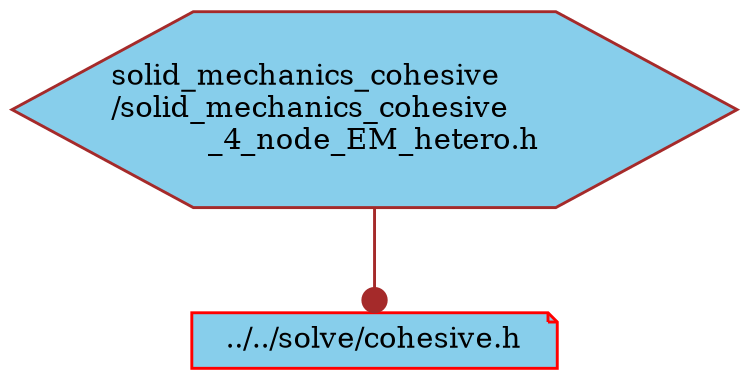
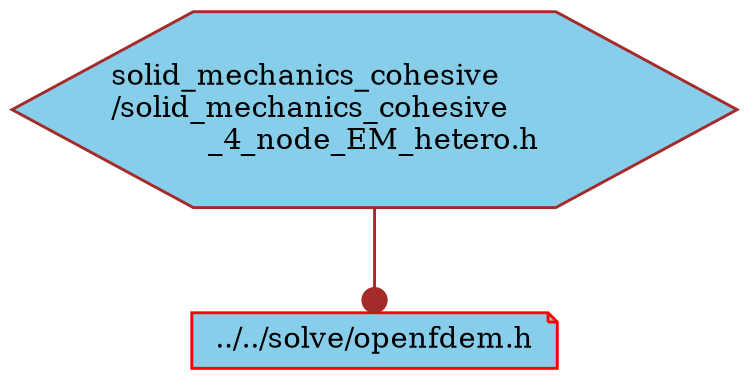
(375, 341) -> (375, 341)
